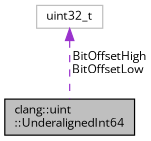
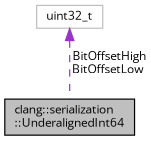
(70, 117) -> (70, 117)
